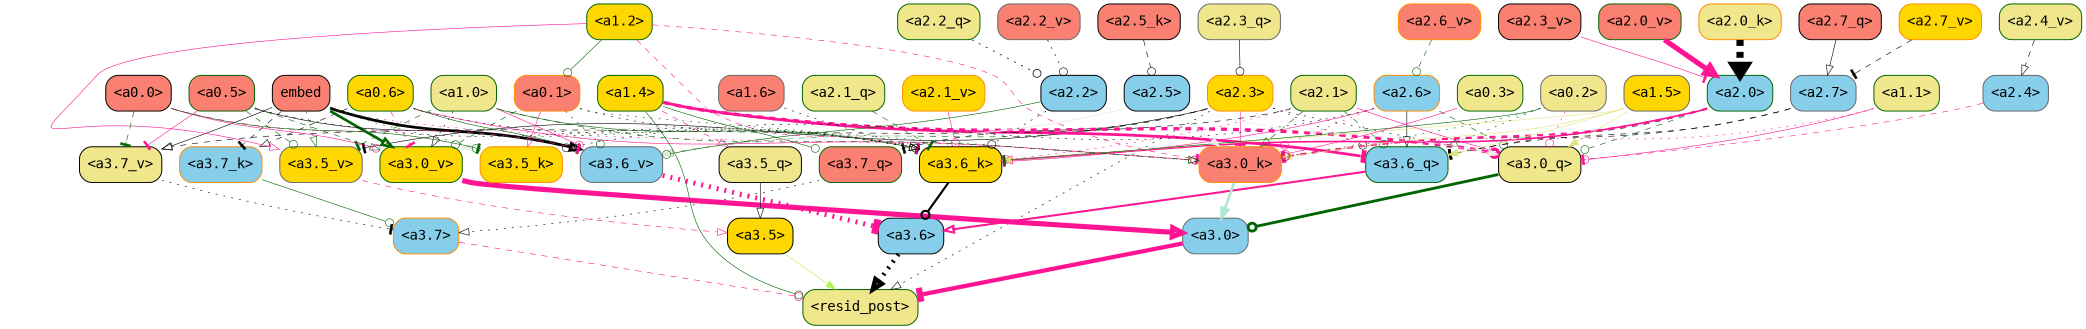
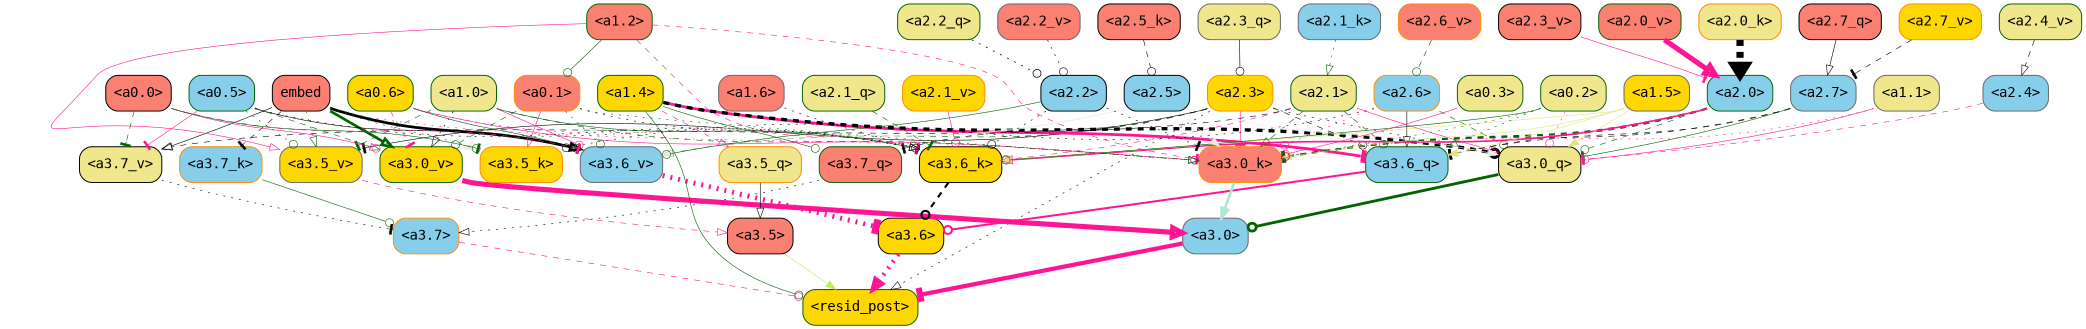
(619, 22) -> (619, 22)
none -> (1339, 22)
(222, 93) -> (222, 93)
(1573, 93) -> (1573, 93)
(1907, 93) -> (1907, 93)
(308, 126) -> none
none -> (1151, 126)
(1316, 126) -> (1316, 126)
(268, 127) -> (268, 127)
(1077, 130) -> (1077, 130)
(661, 132) -> (661, 132)
(1498, 137) -> (1498, 137)
(1276, 138) -> (1276, 138)
(1151, 139) -> (1151, 139)
(1192, 144) -> none
none -> (1643, 145)
(760, 165) -> (760, 165)
(938, 197) -> (938, 197)
(1159, 201) -> (1159, 201)
(760, 236) -> (760, 236)
(911, 236) -> (911, 236)
(889, 268) -> (889, 268)
(860, 307) -> (860, 307)
